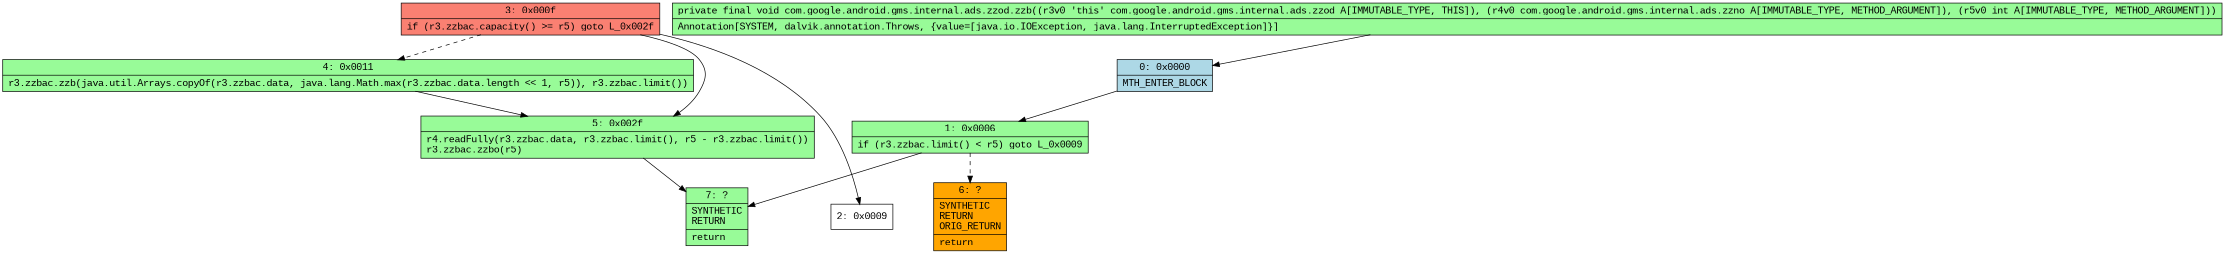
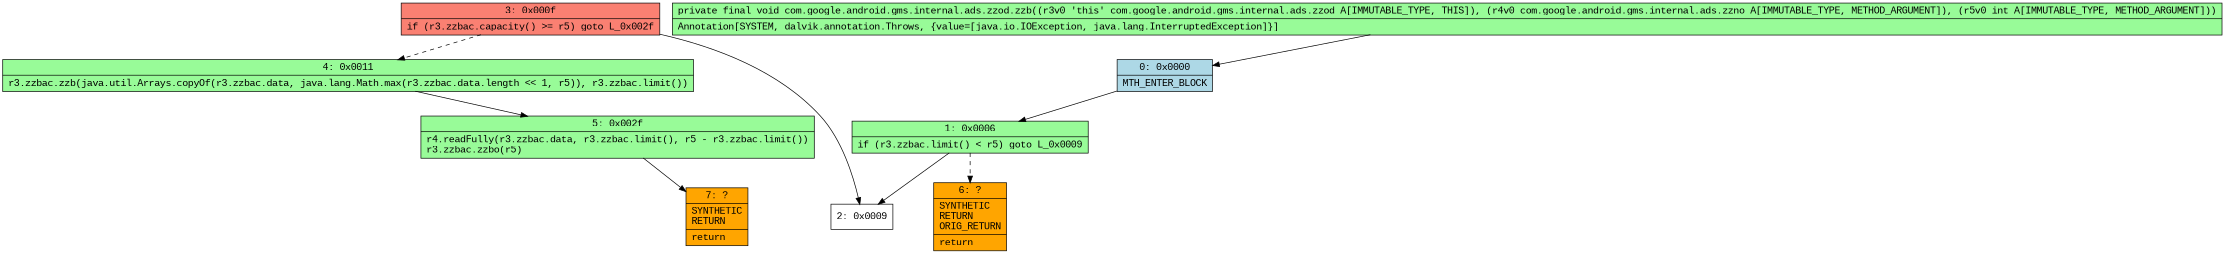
(699, 59) -> none
(838, 179) -> (917, 177)
(717, 217) -> (717, 217)
